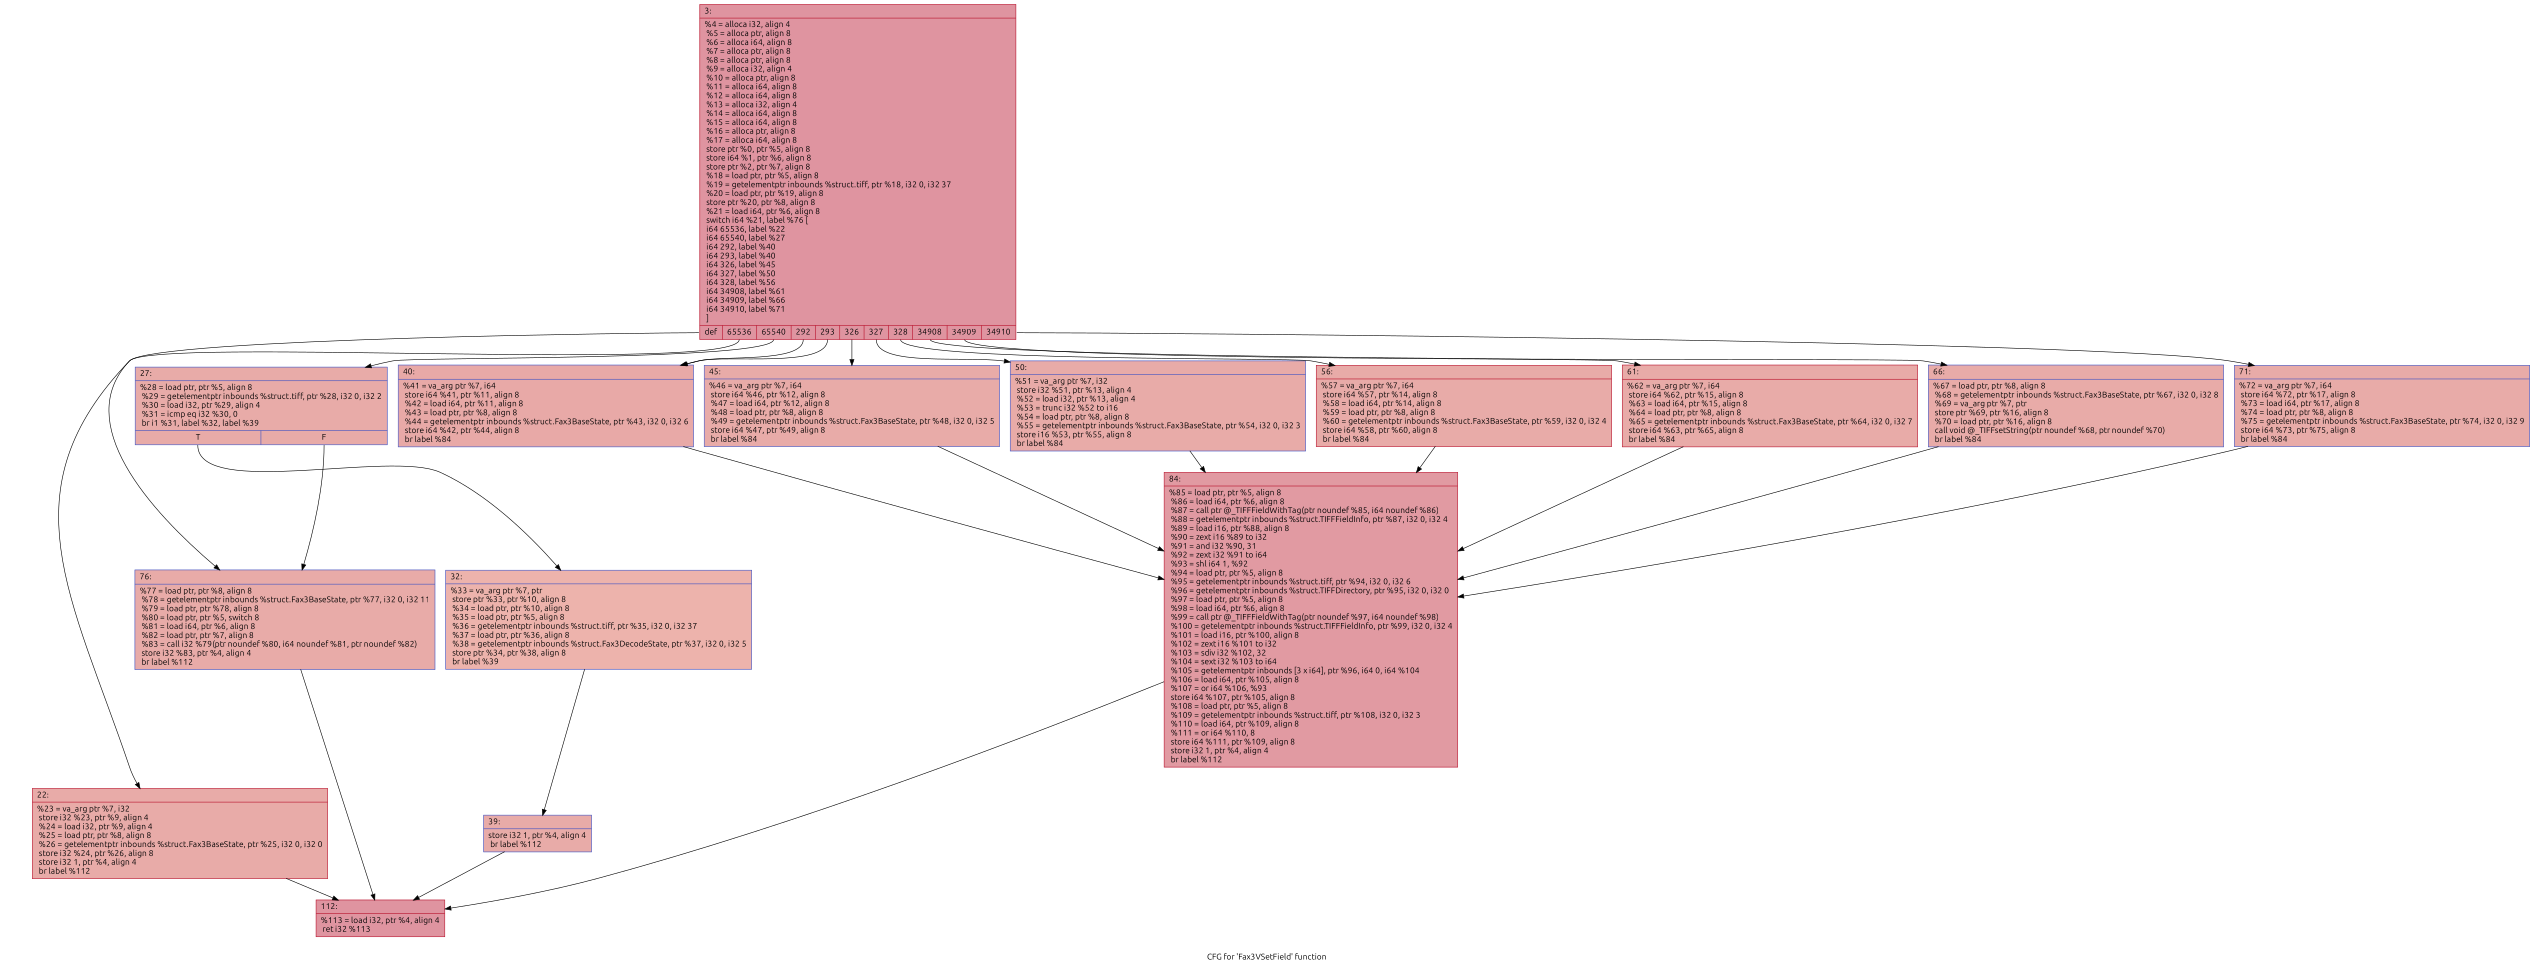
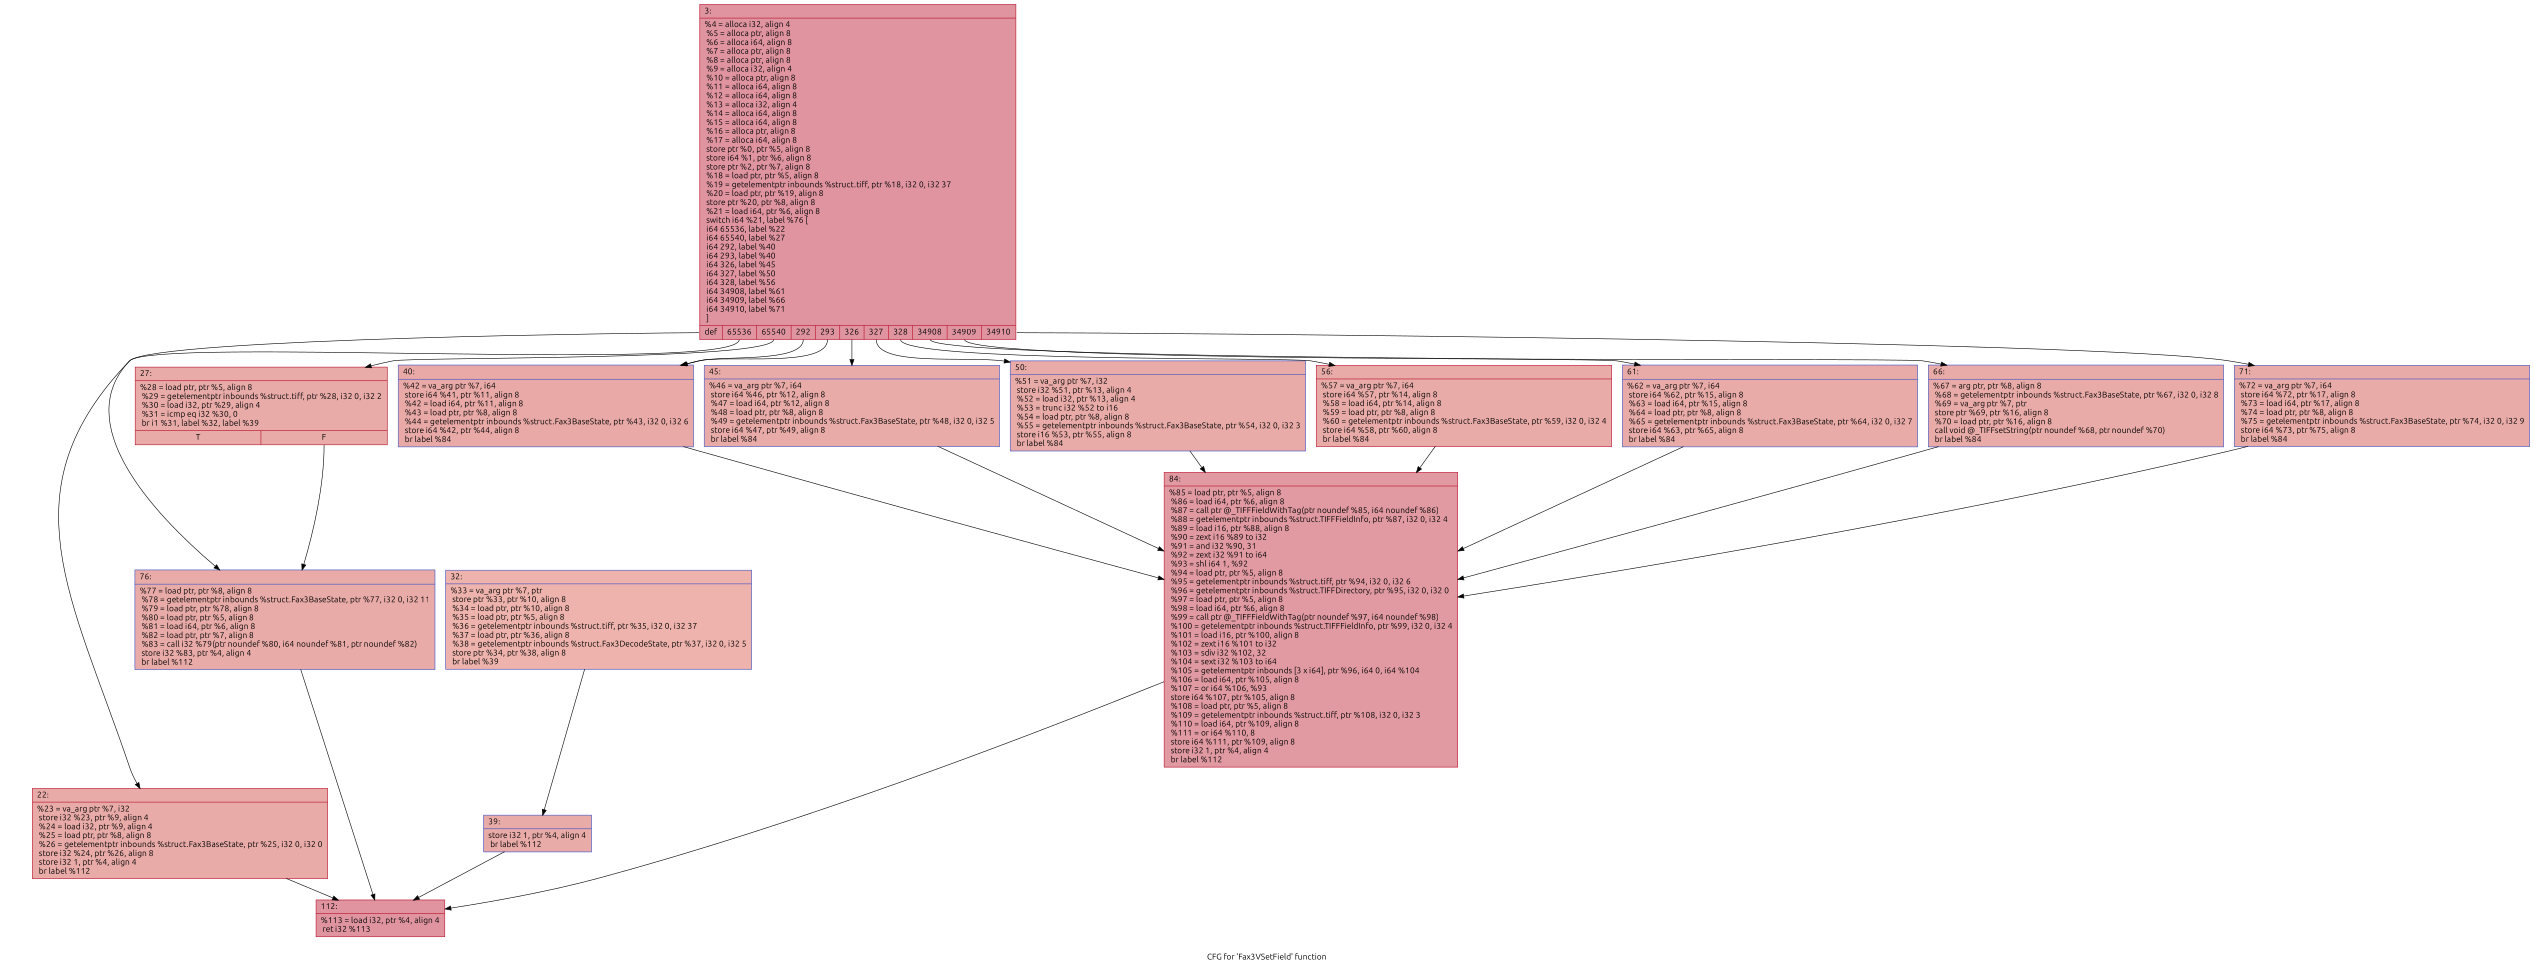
(450, 386) -> (450, 386)
(1989, 386) -> (1988, 386)
(261, 406) -> (261, 406)
(1770, 406) -> (1770, 406)
(389, 466) -> none
(200, 618) -> (197, 618)
